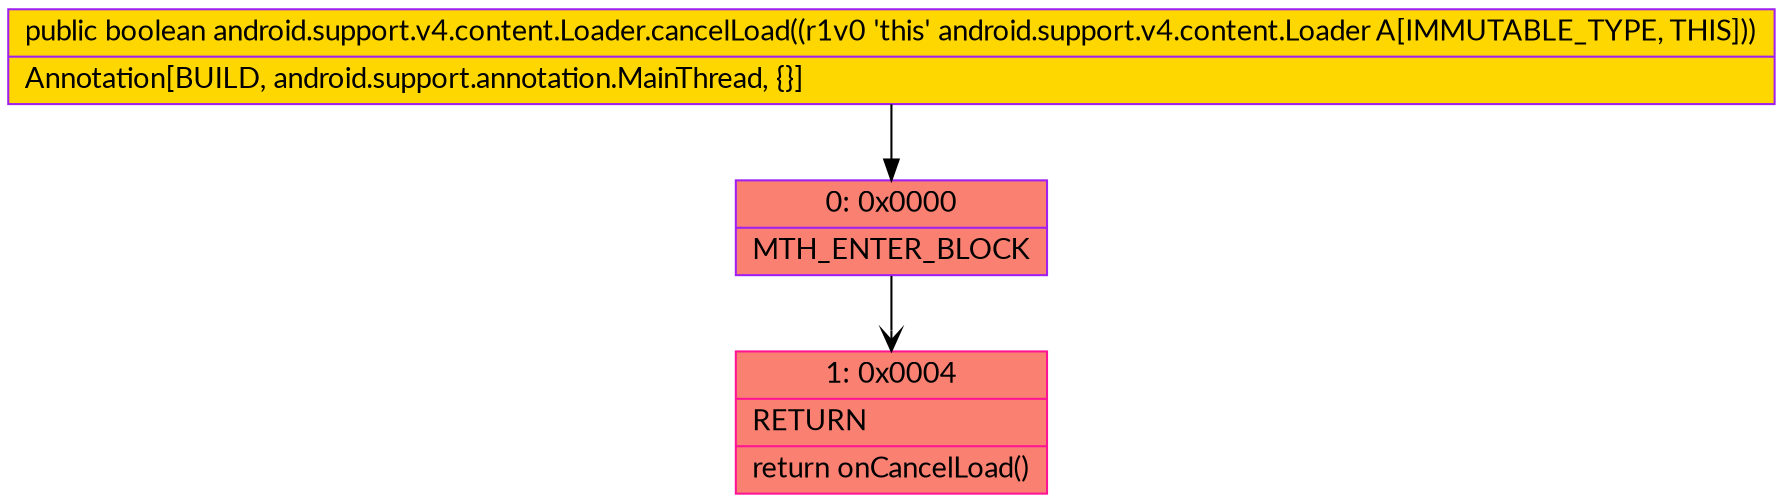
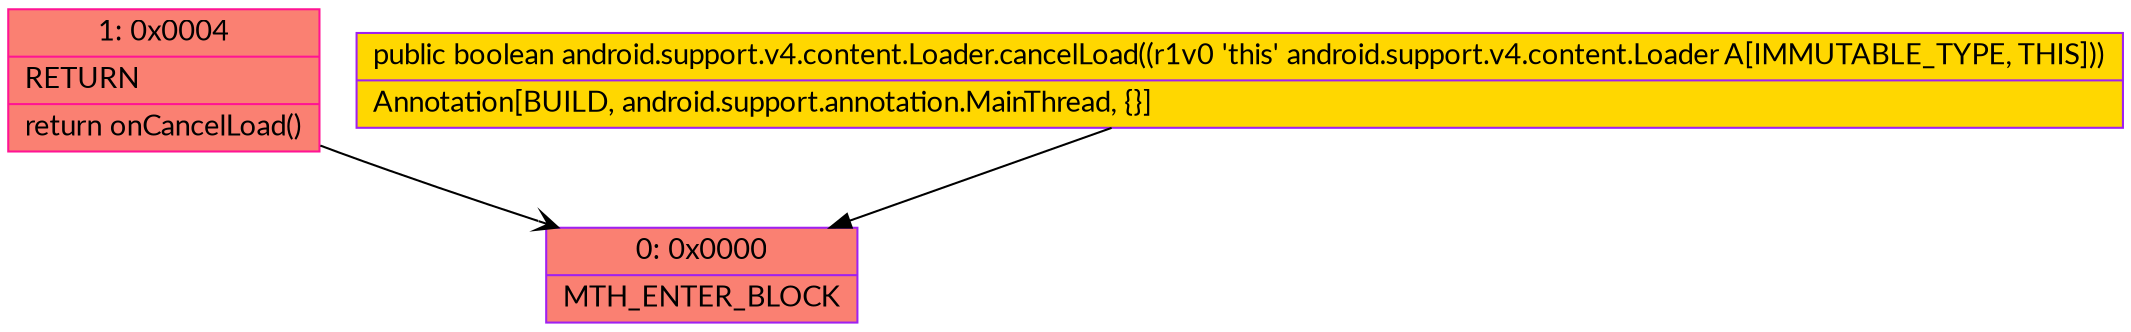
(891, 303) -> (429, 184)
